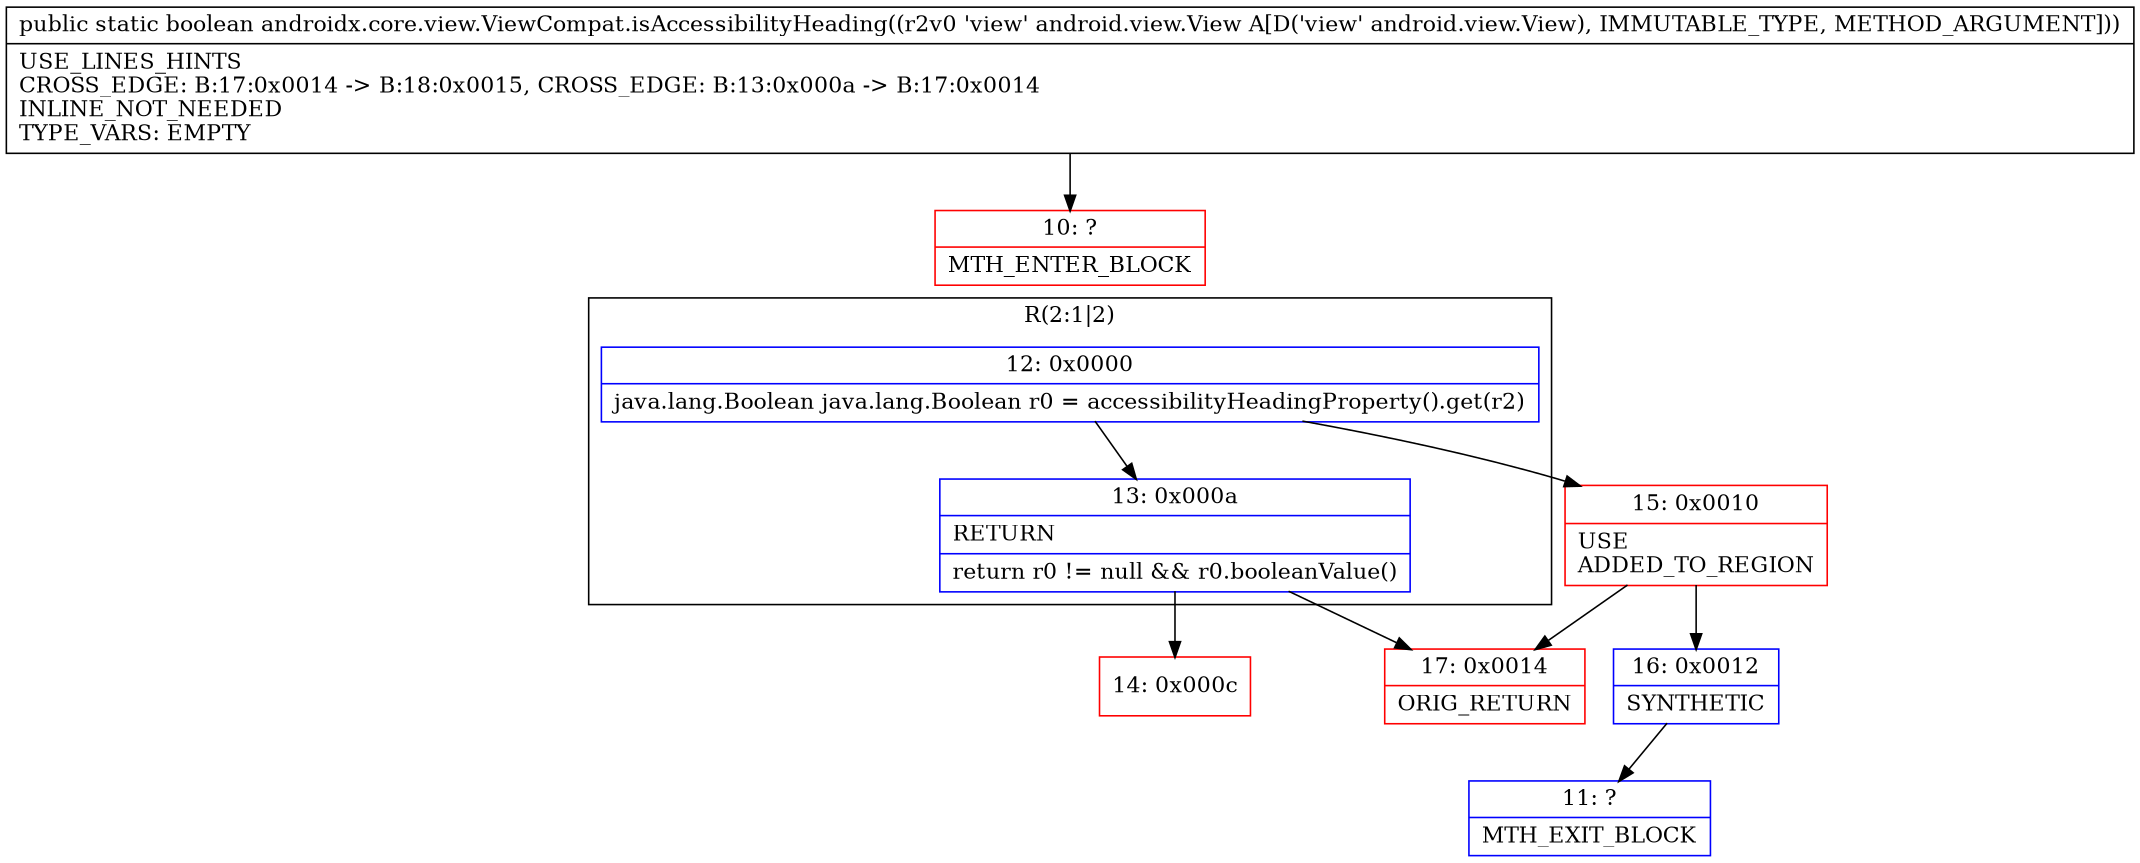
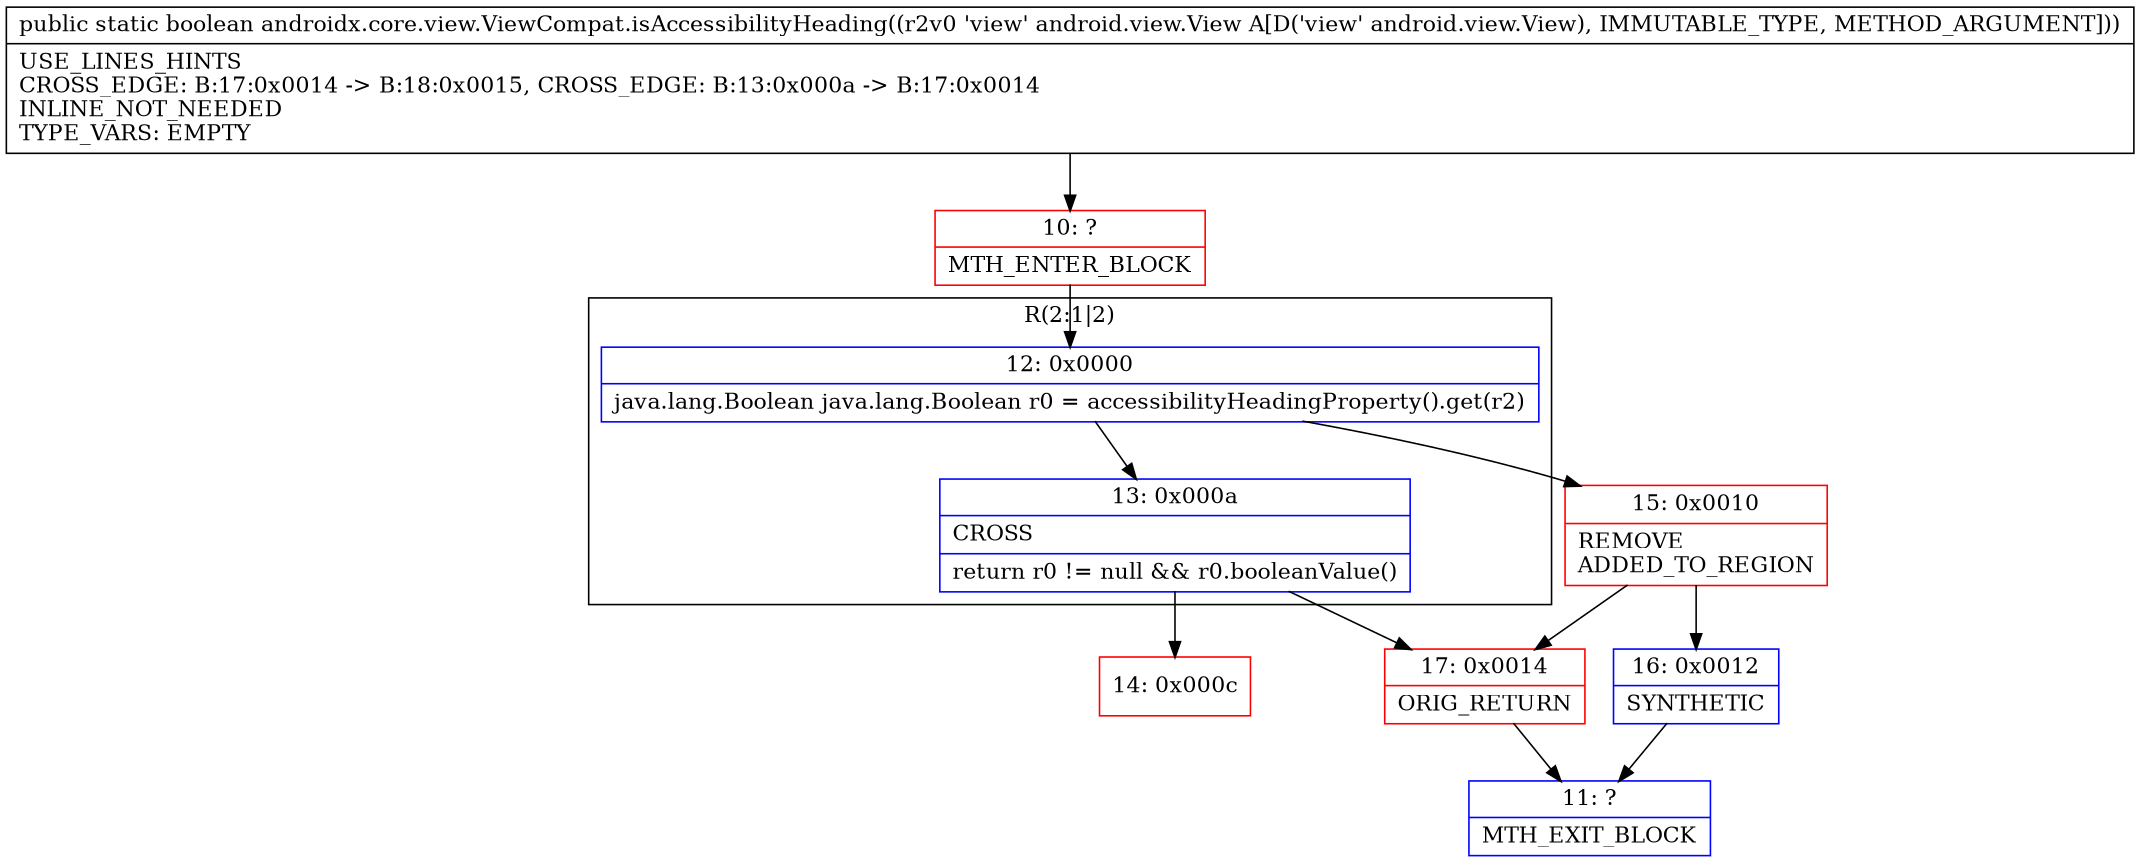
none -> (1070, 308)
(1004, 534) -> (994, 534)
(1604, 542) -> (1631, 542)
none -> (1532, 746)
